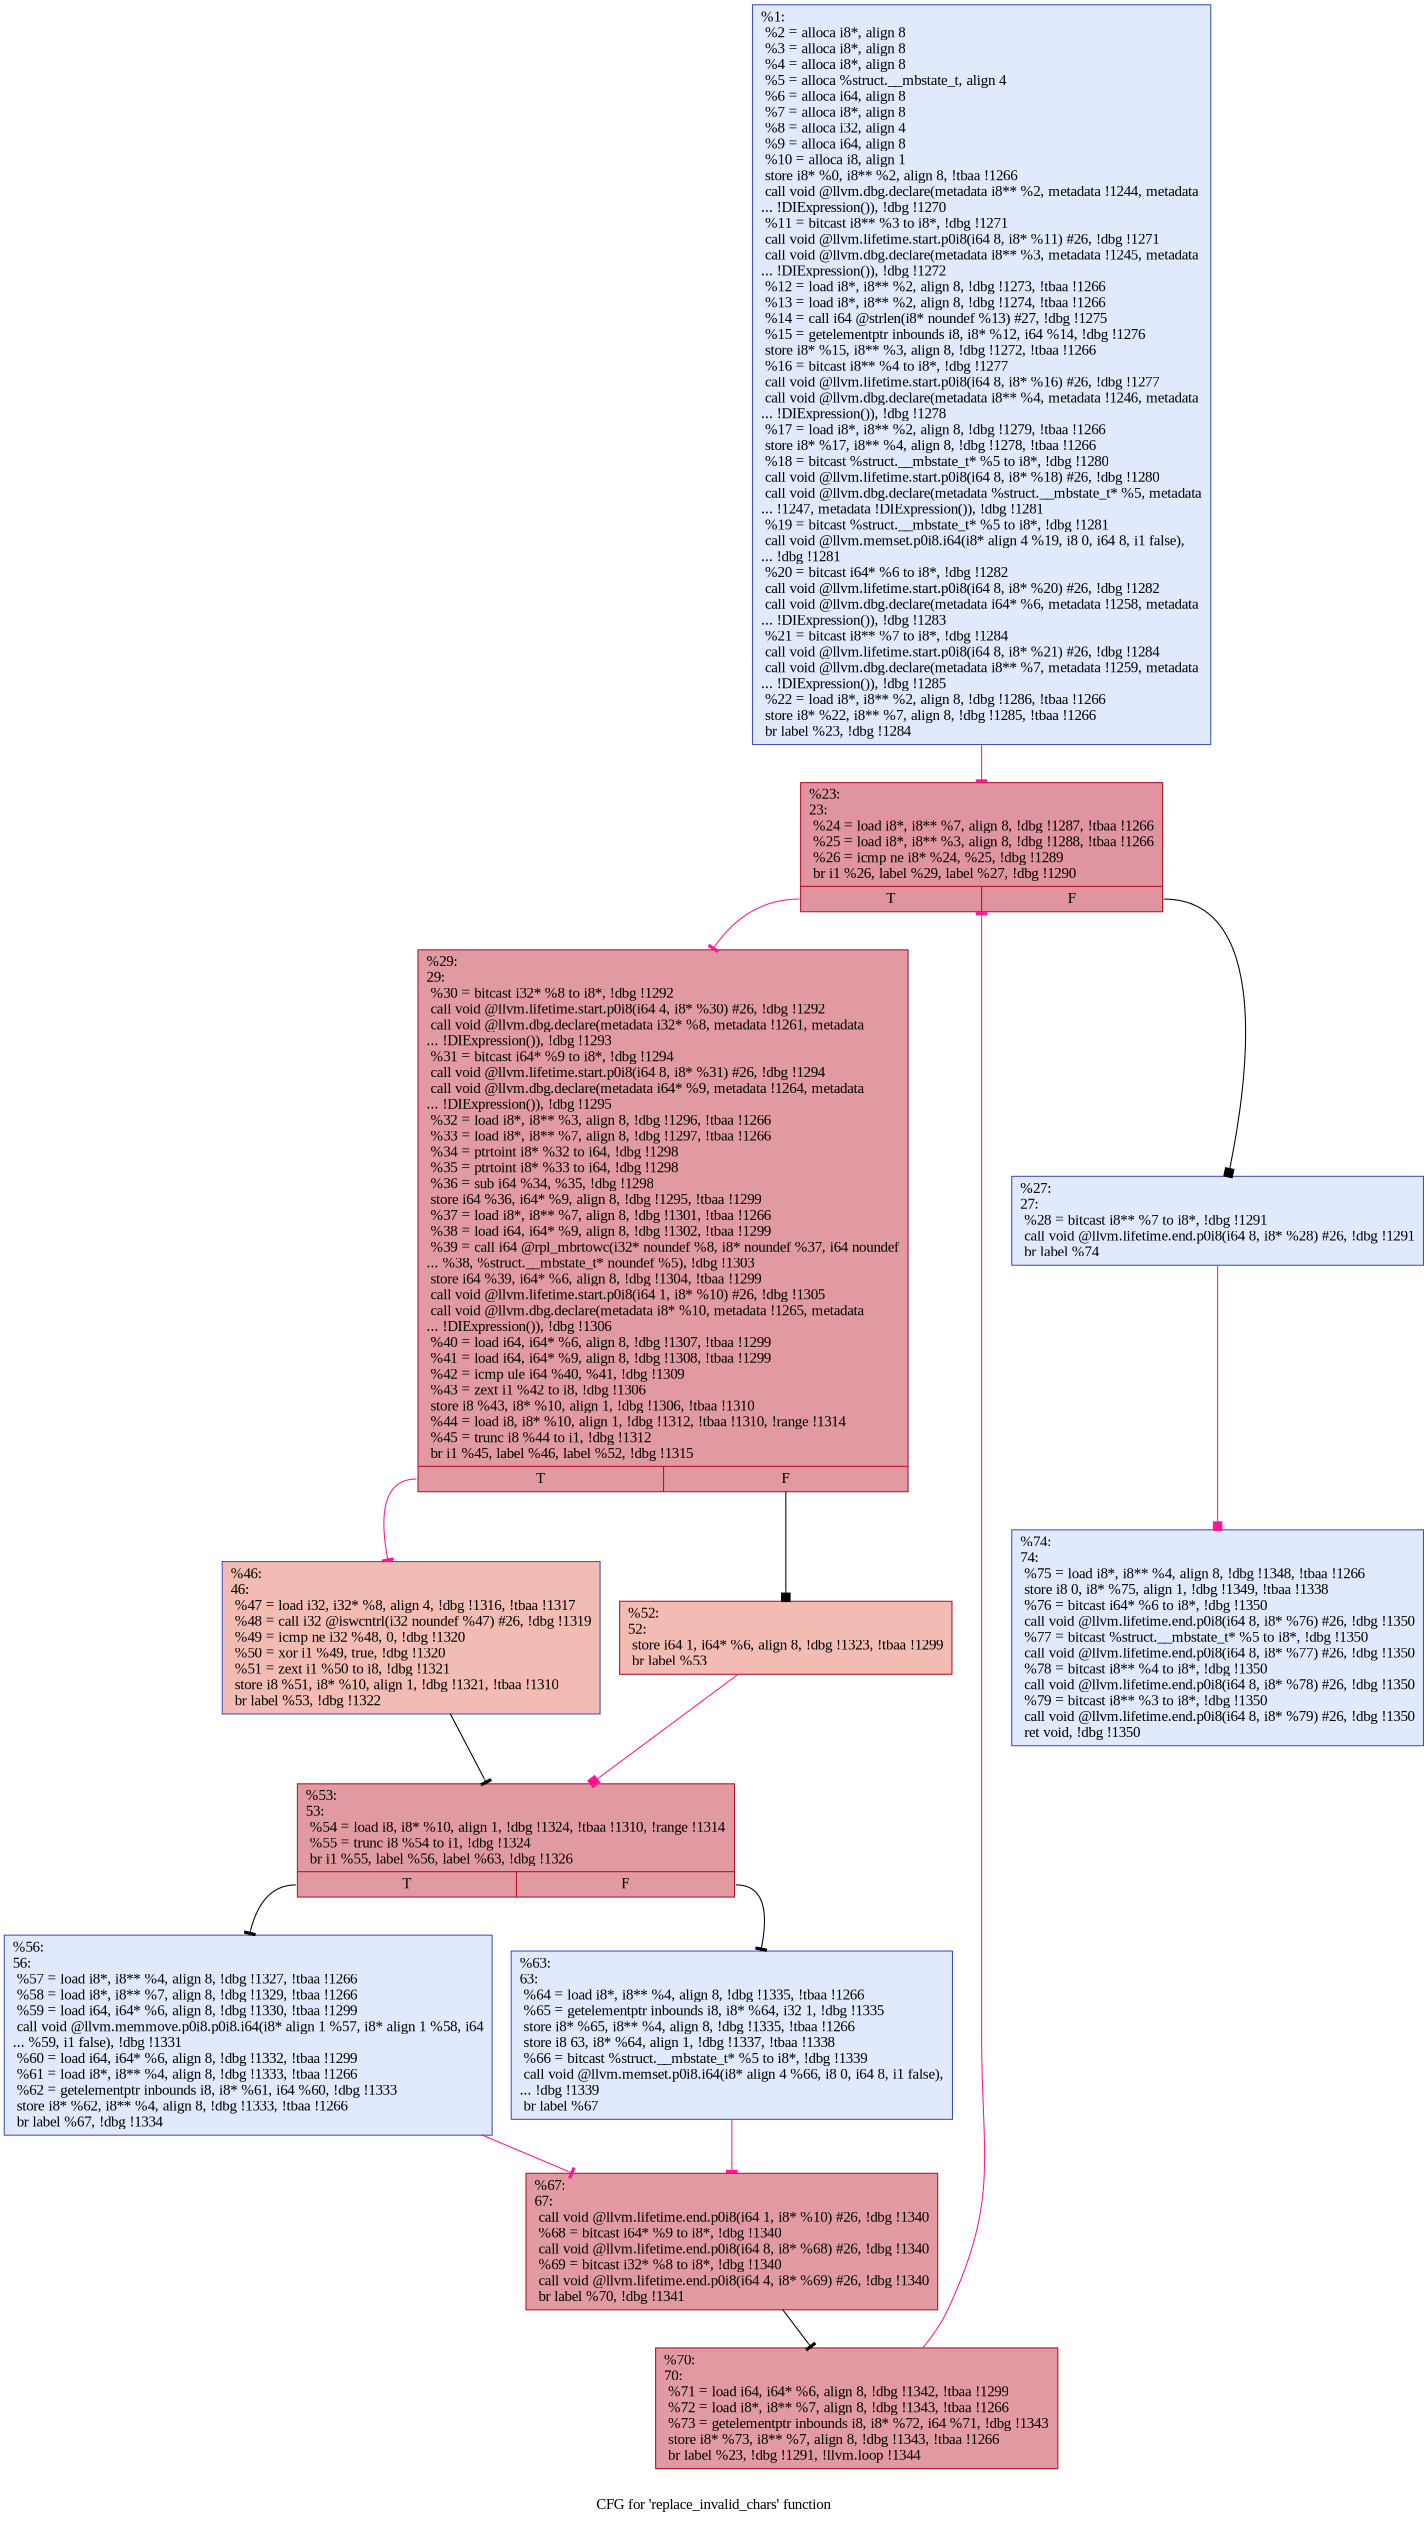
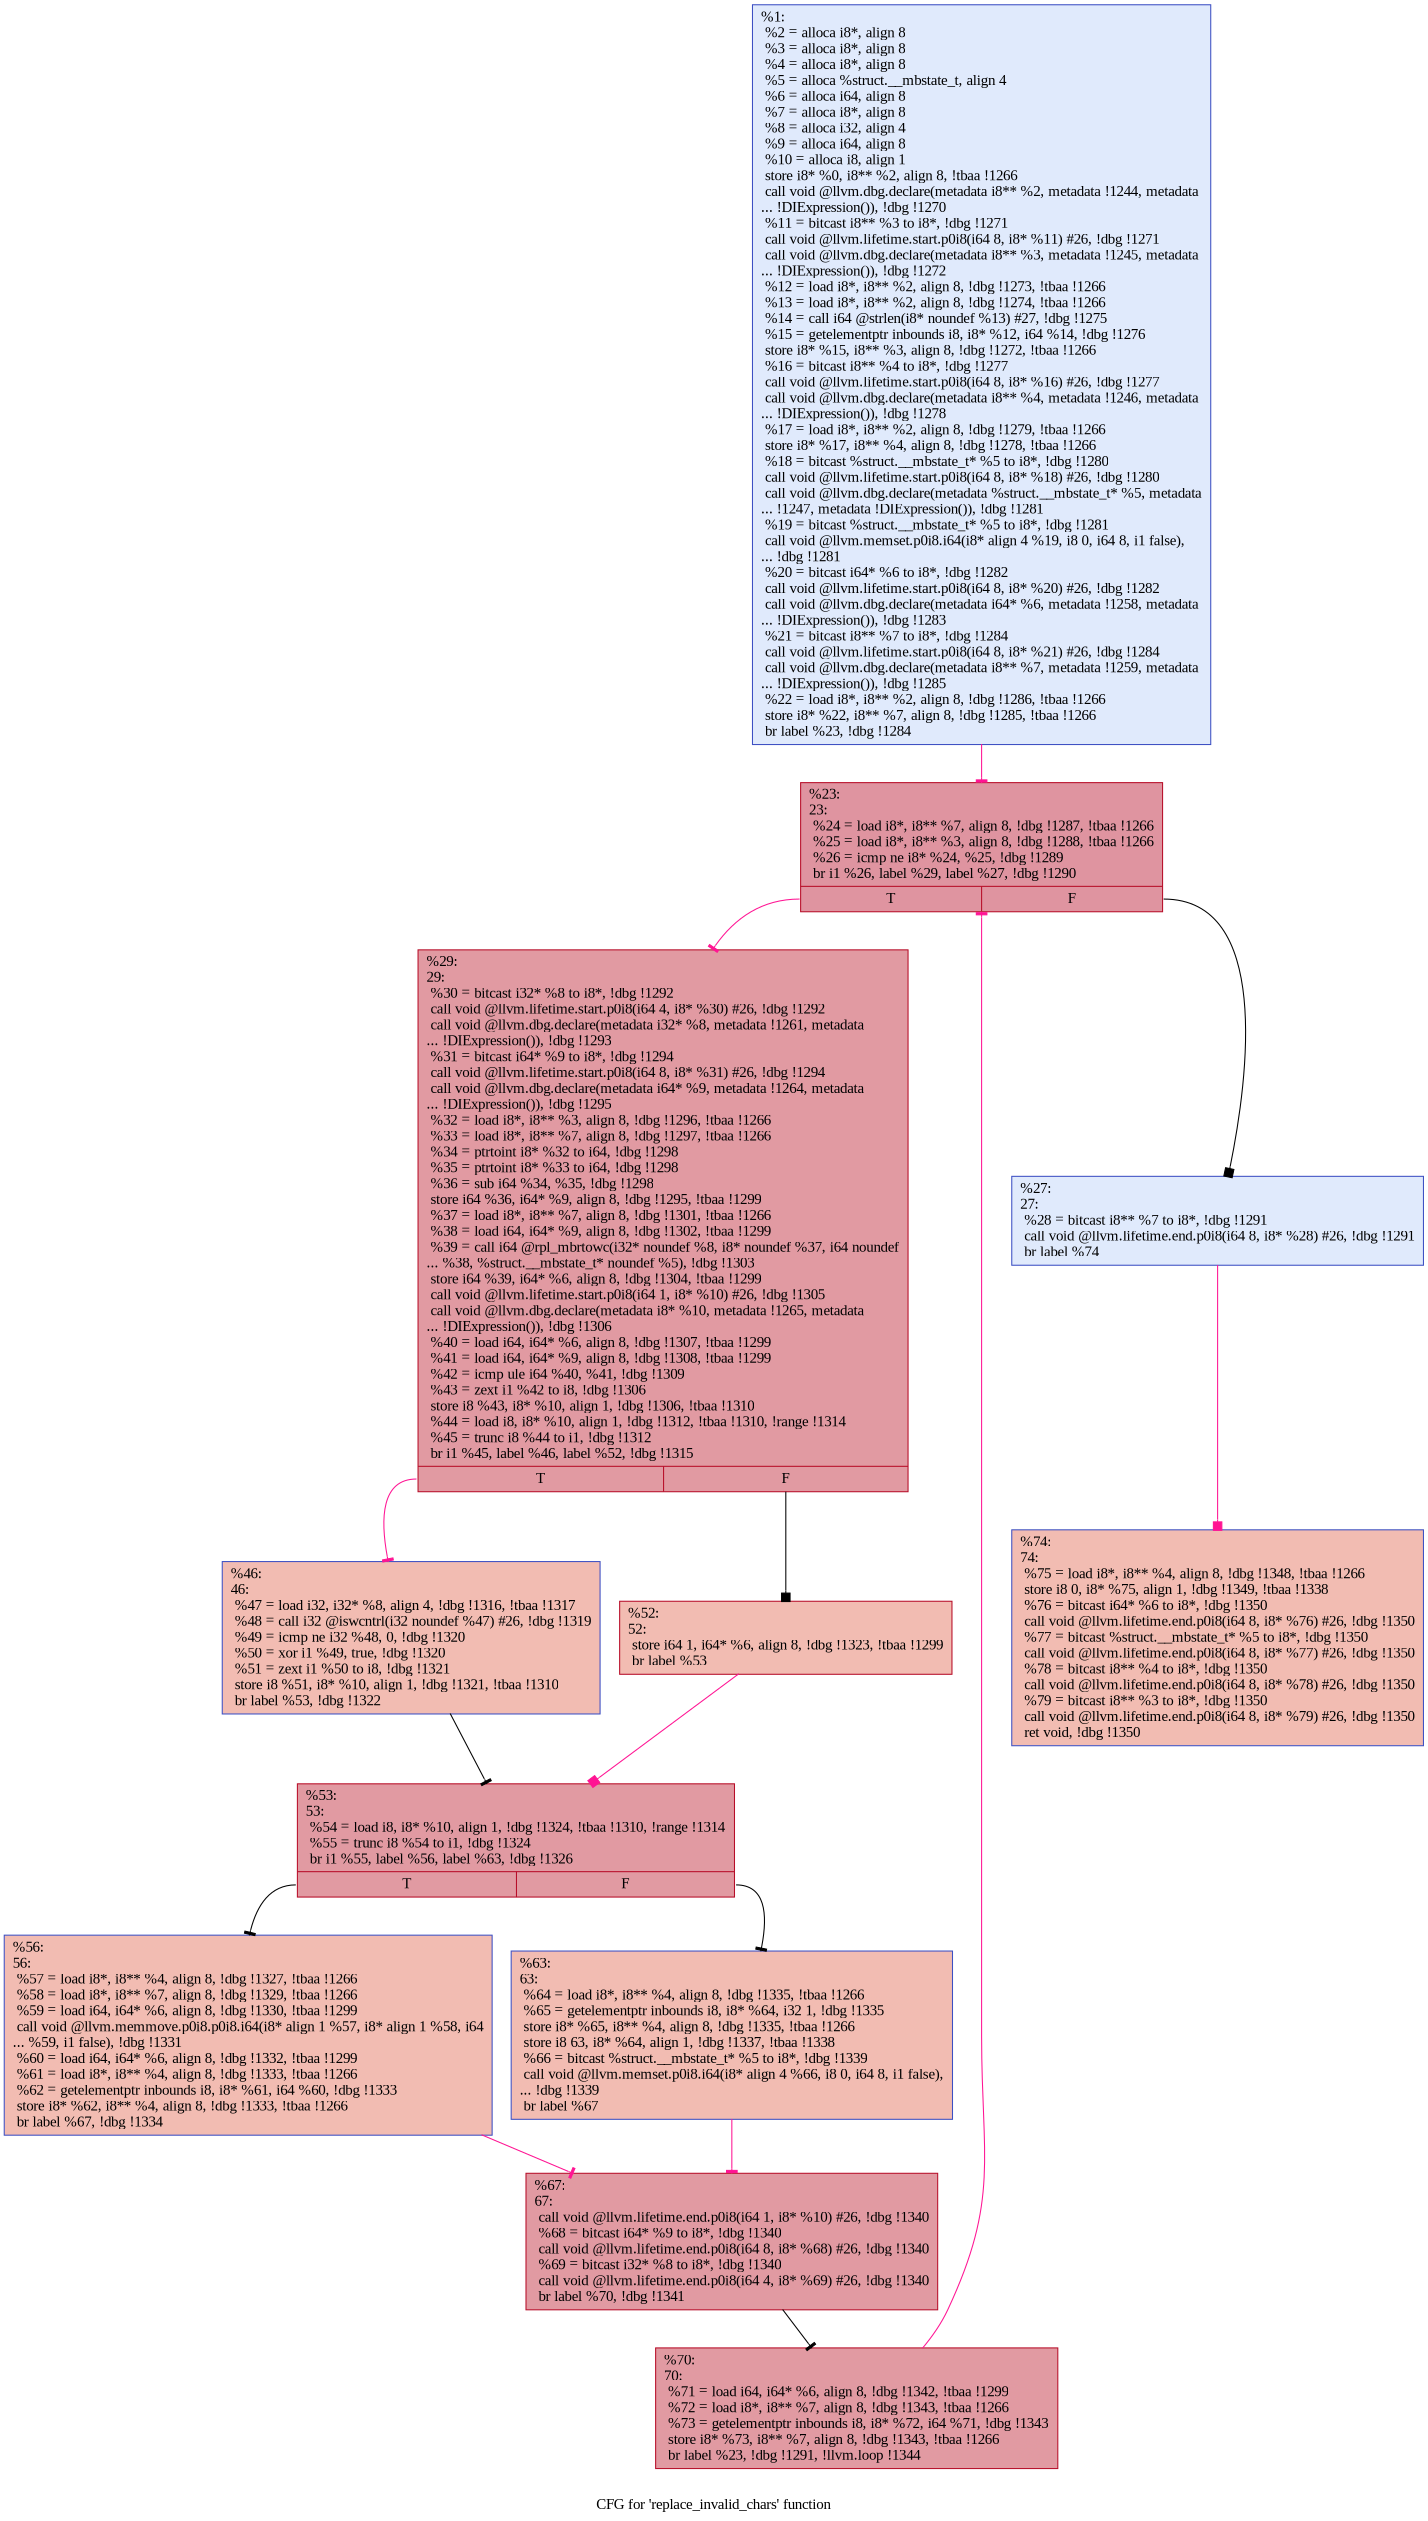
(1218, 1638) -> (1218, 1638)
(248, 2035) -> (248, 2035)
(732, 2035) -> (732, 2035)
